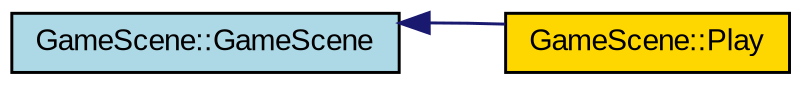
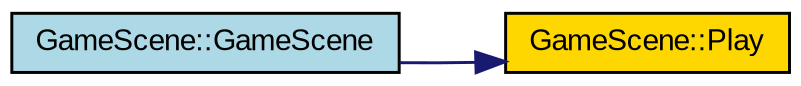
(468, 23) -> (438, 63)
